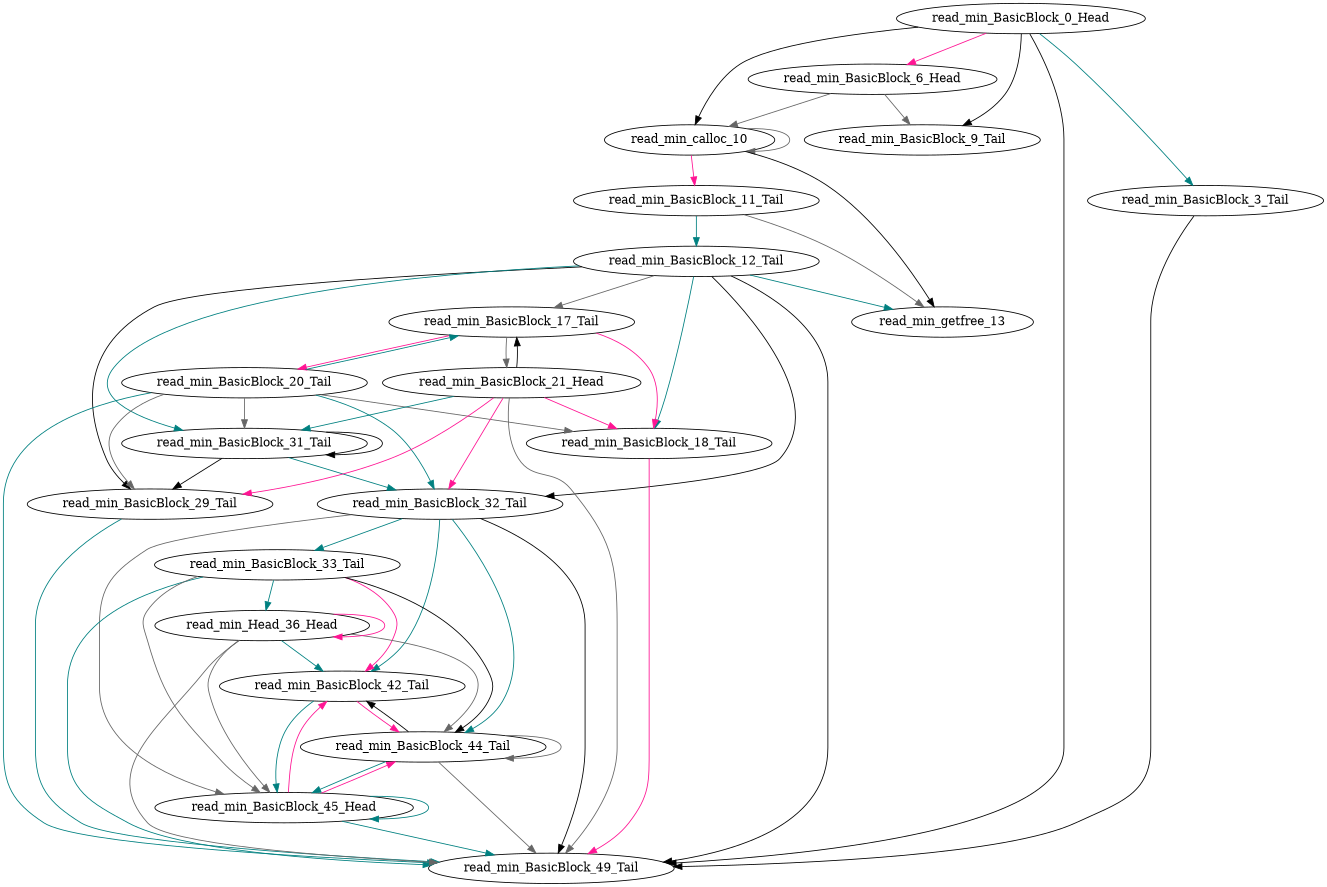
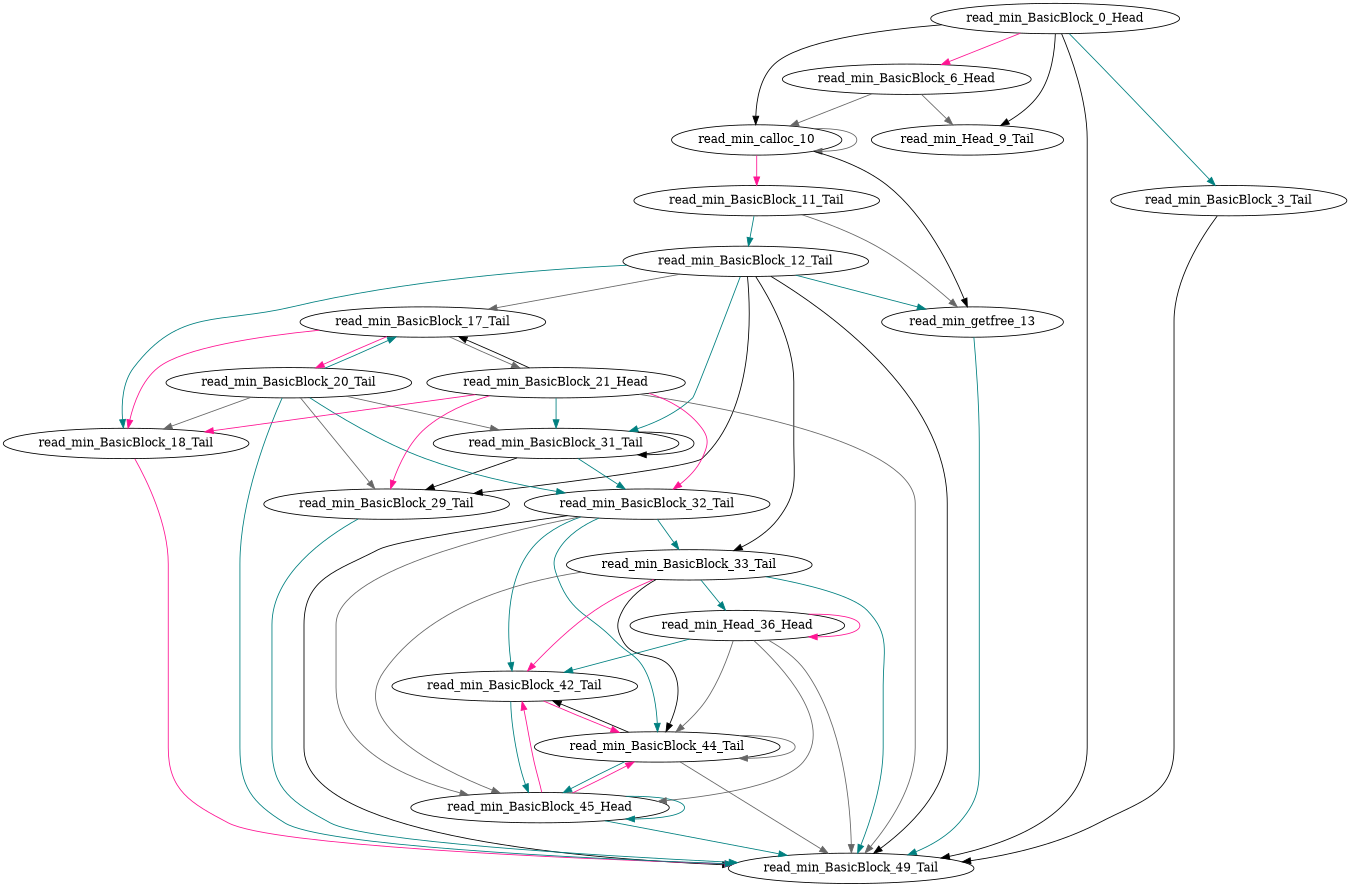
(922, 140) -> (967, 140)
(772, 463) -> (794, 419)
none -> (979, 609)
